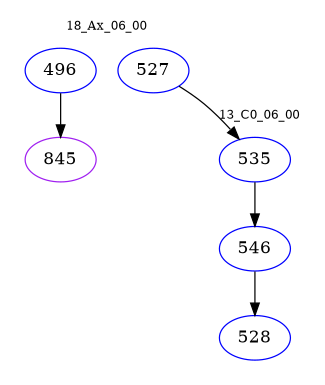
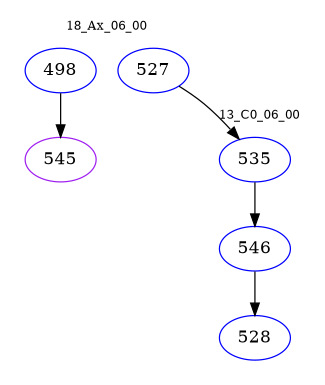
(61, 71) -> (61, 71)
(61, 160) -> (61, 160)
